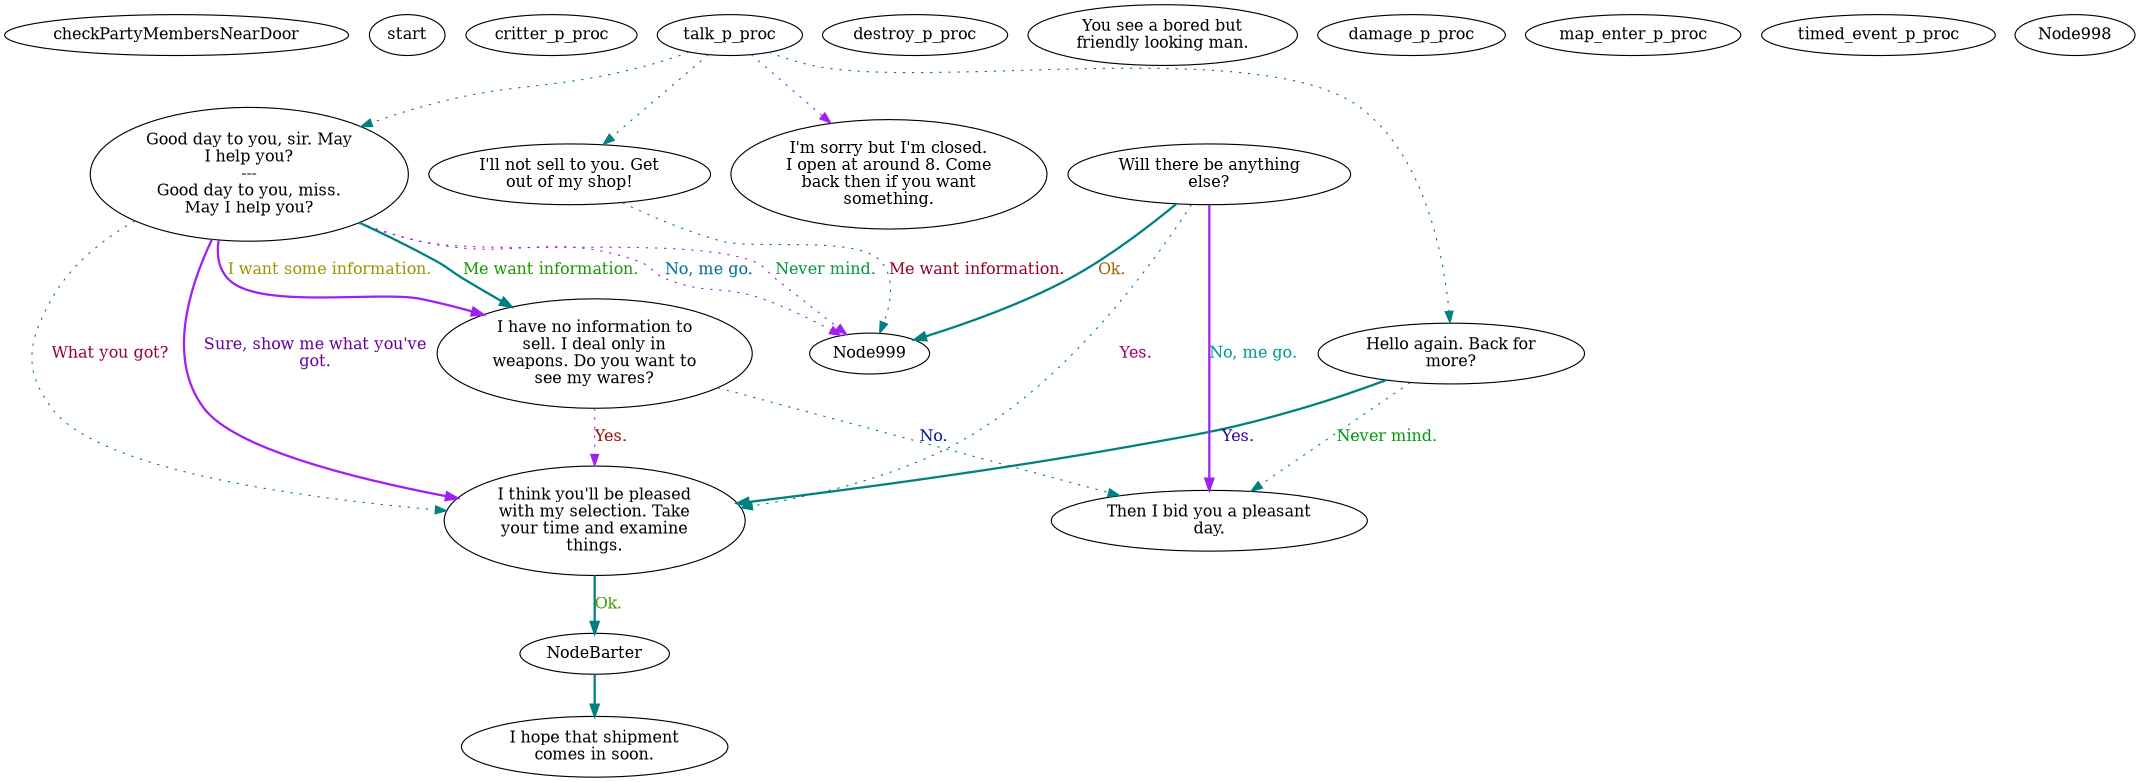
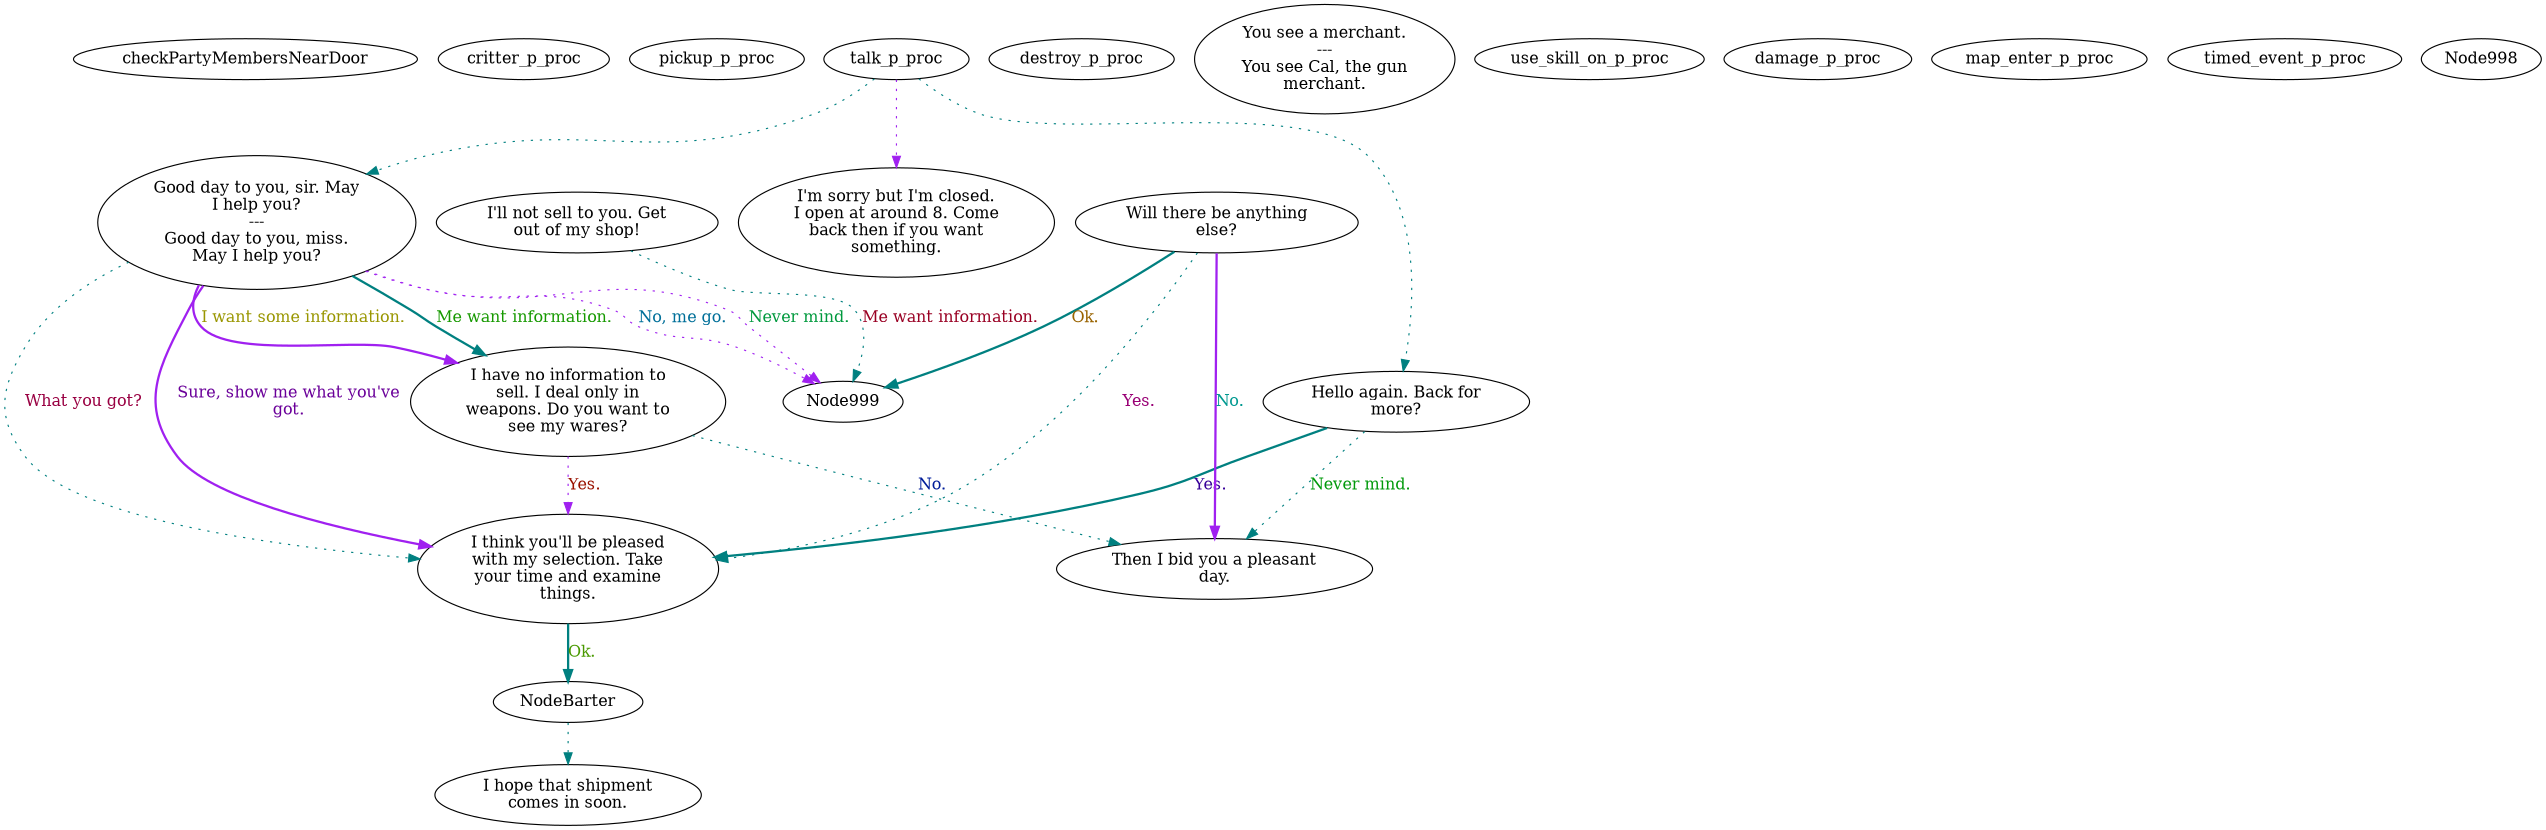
(407, 35) -> none
(1163, 35) -> none
none -> (717, 59)
none -> (1325, 59)
none -> (1590, 59)
(660, 96) -> none
(1254, 354) -> (1230, 402)
(595, 690) -> (568, 738)
